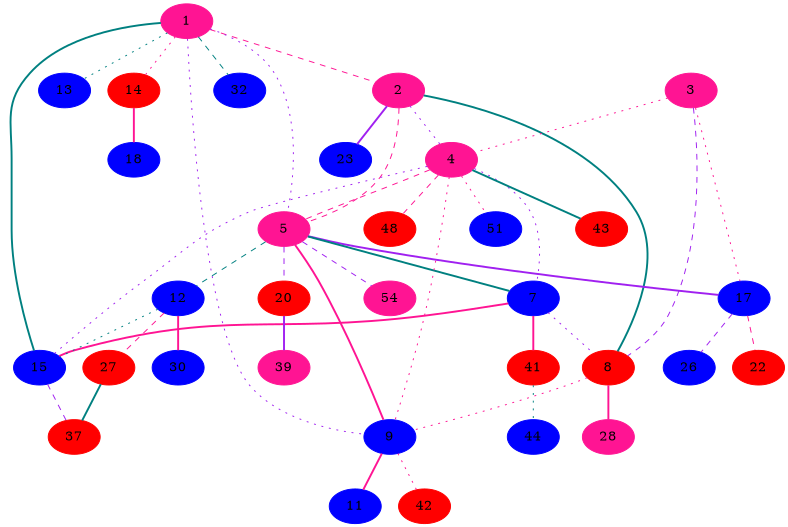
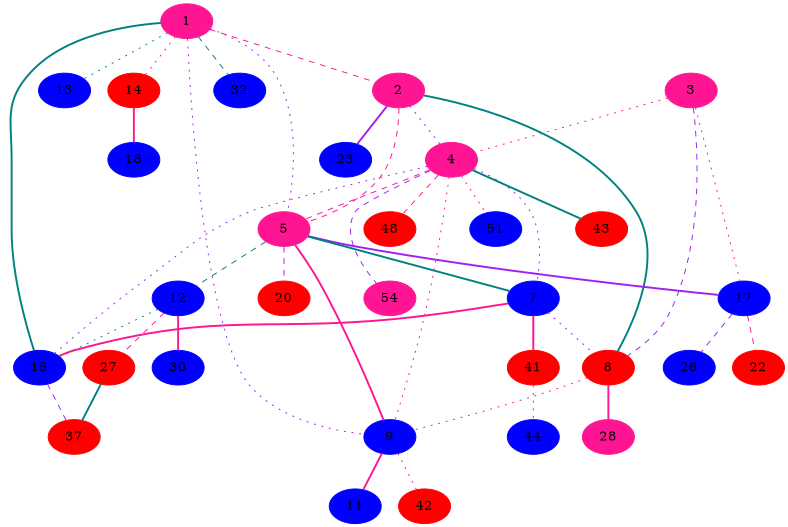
(337, 264) -> (358, 209)
(284, 368) -> none
